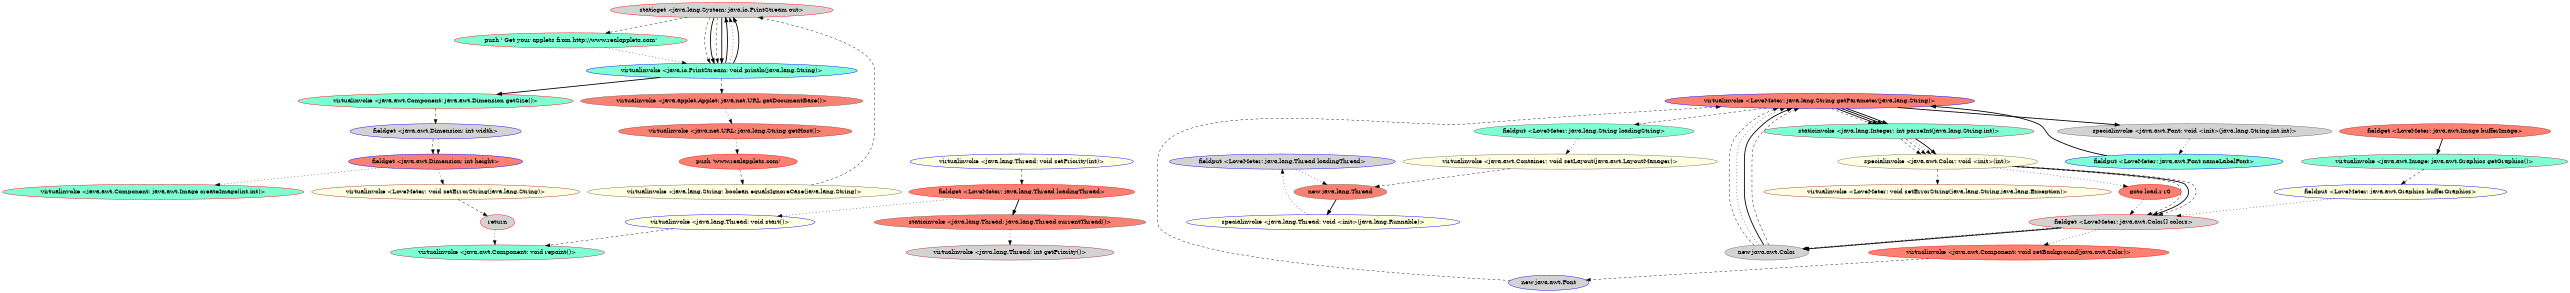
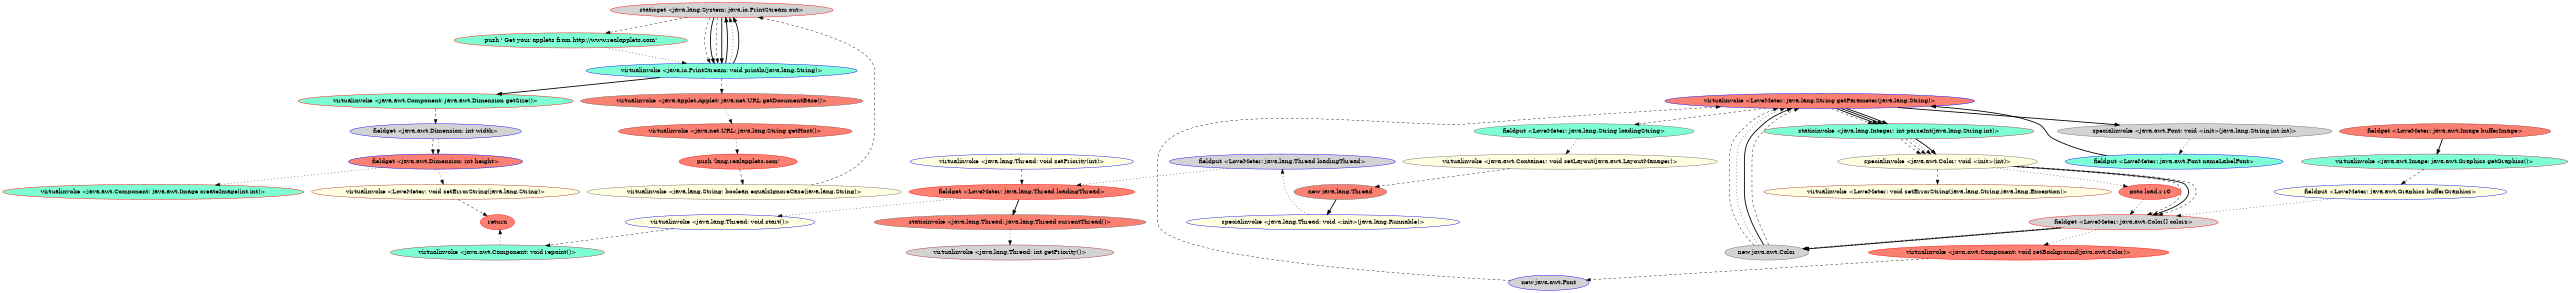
(738, 162) -> (738, 162)
(1310, 176) -> (1154, 177)
(497, 222) -> (497, 222)
(495, 235) -> (500, 239)
